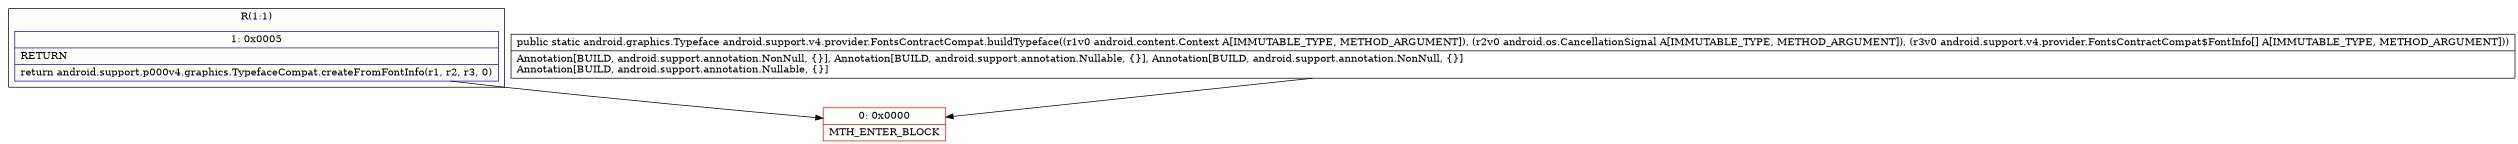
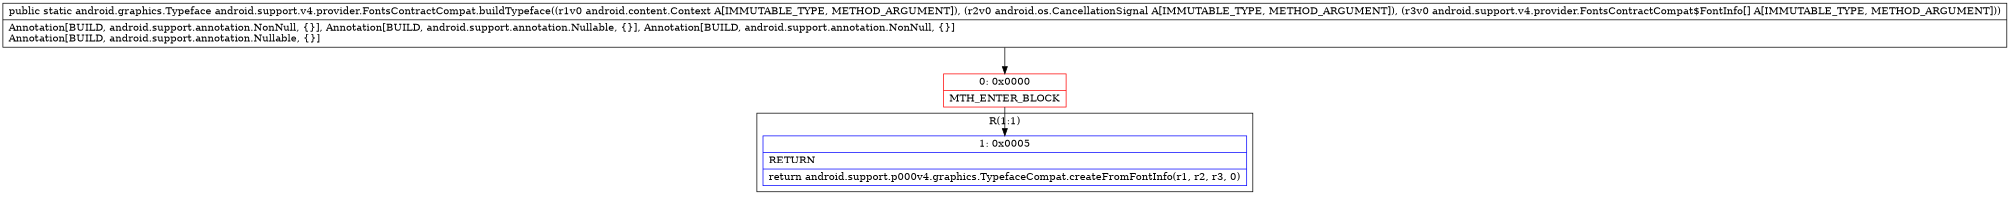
(633, 100) -> (1005, 118)
